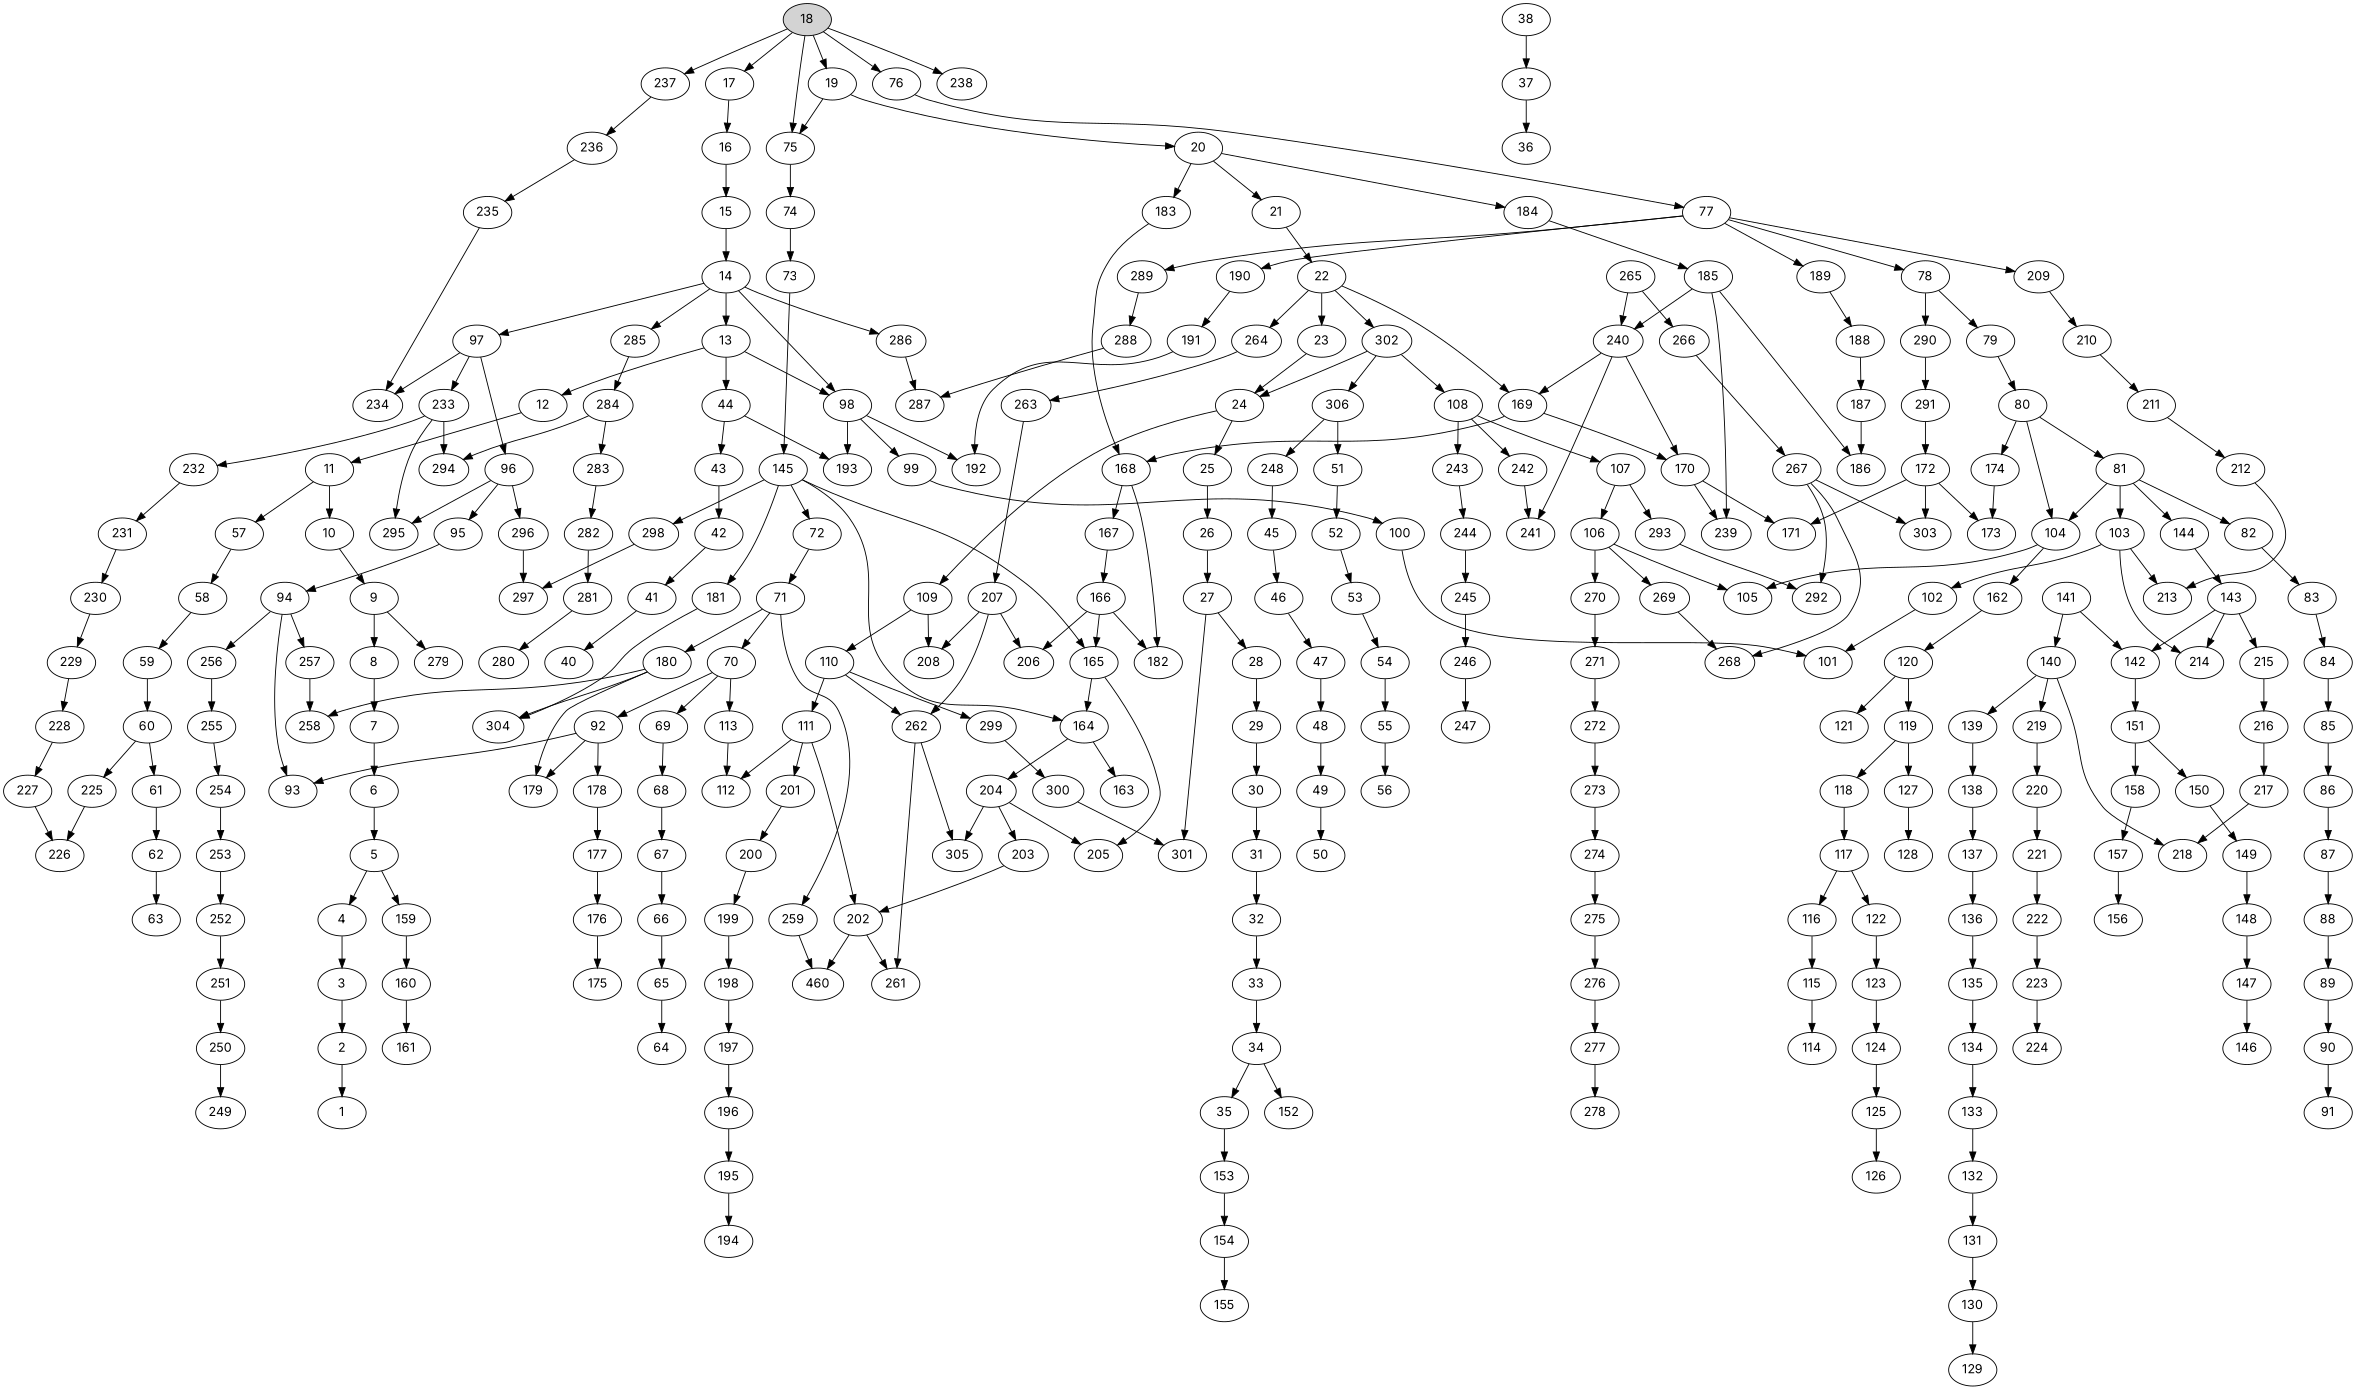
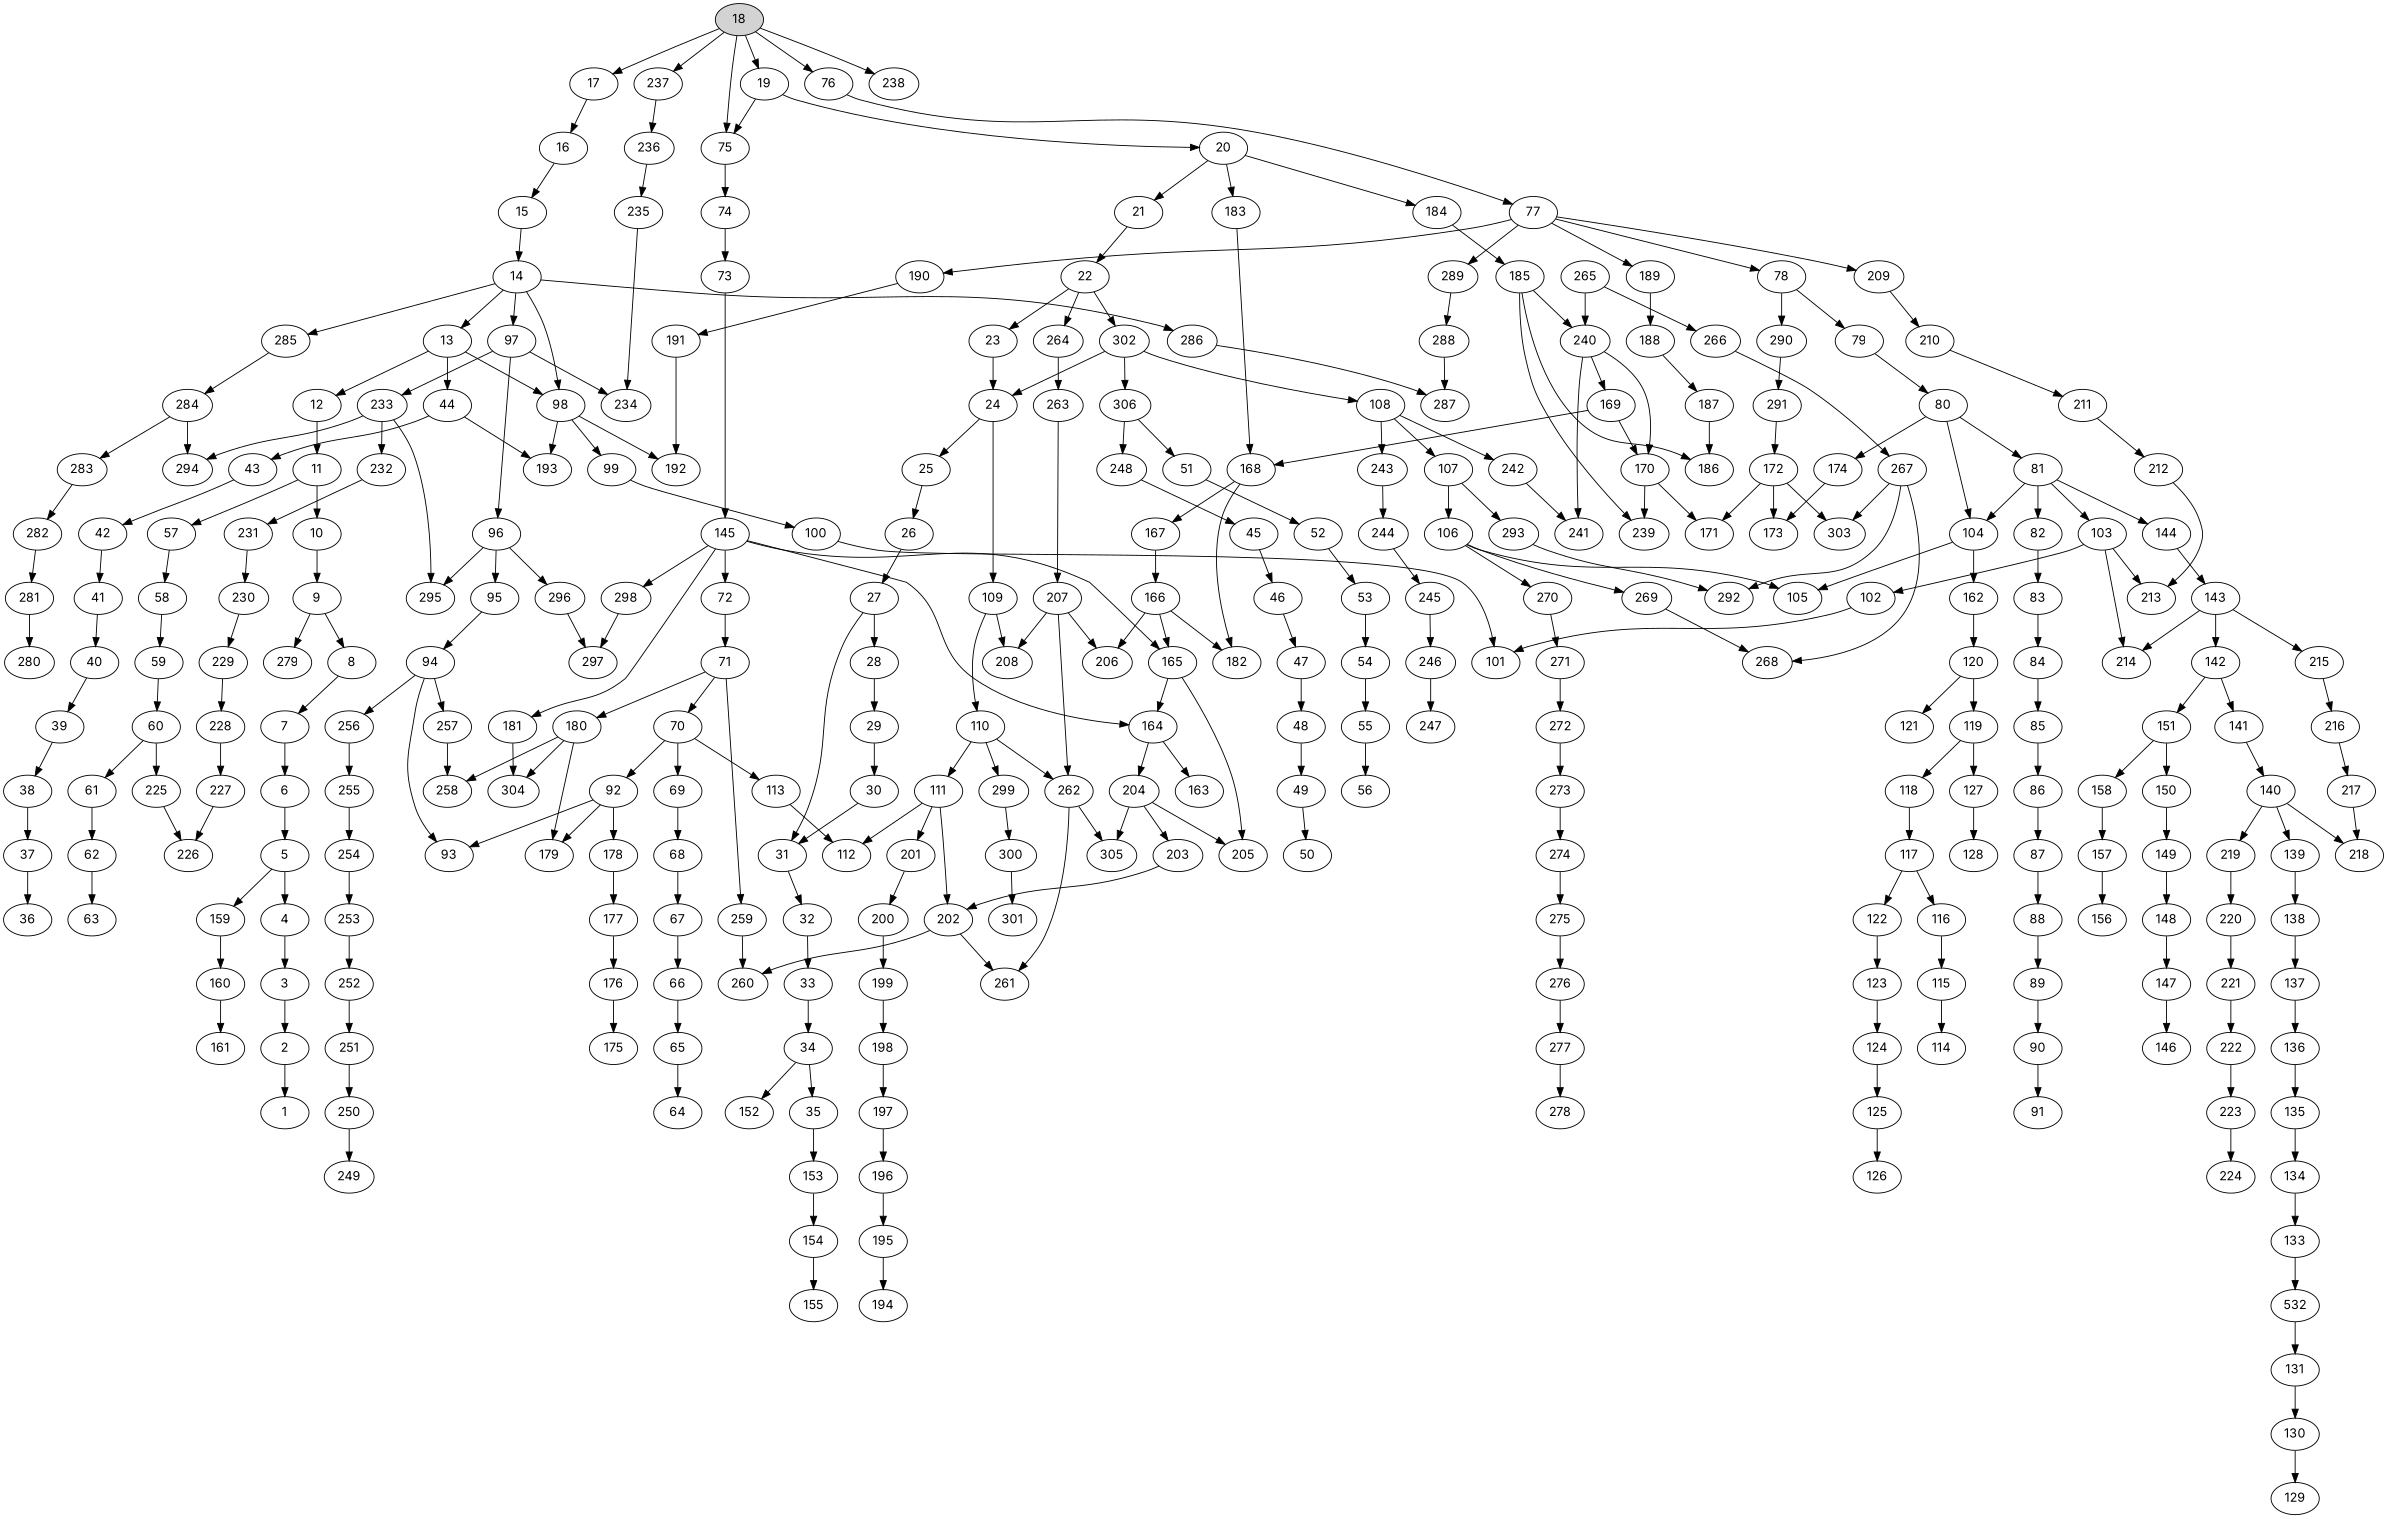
(1426, 329) -> none
(2098, 627) -> (2226, 690)
(1195, 722) -> (824, 721)
none -> (60, 727)
(818, 984) -> (743, 984)
(1973, 1177) -> (2295, 1306)
